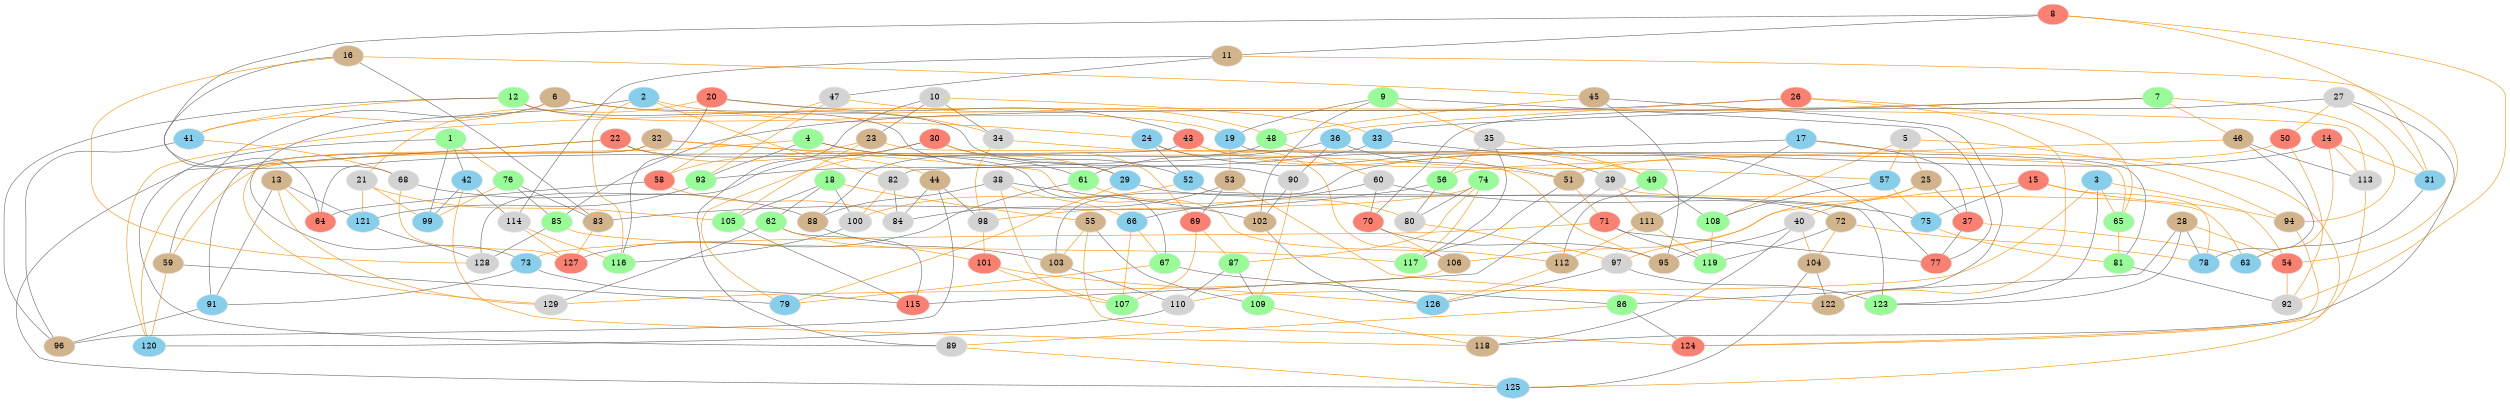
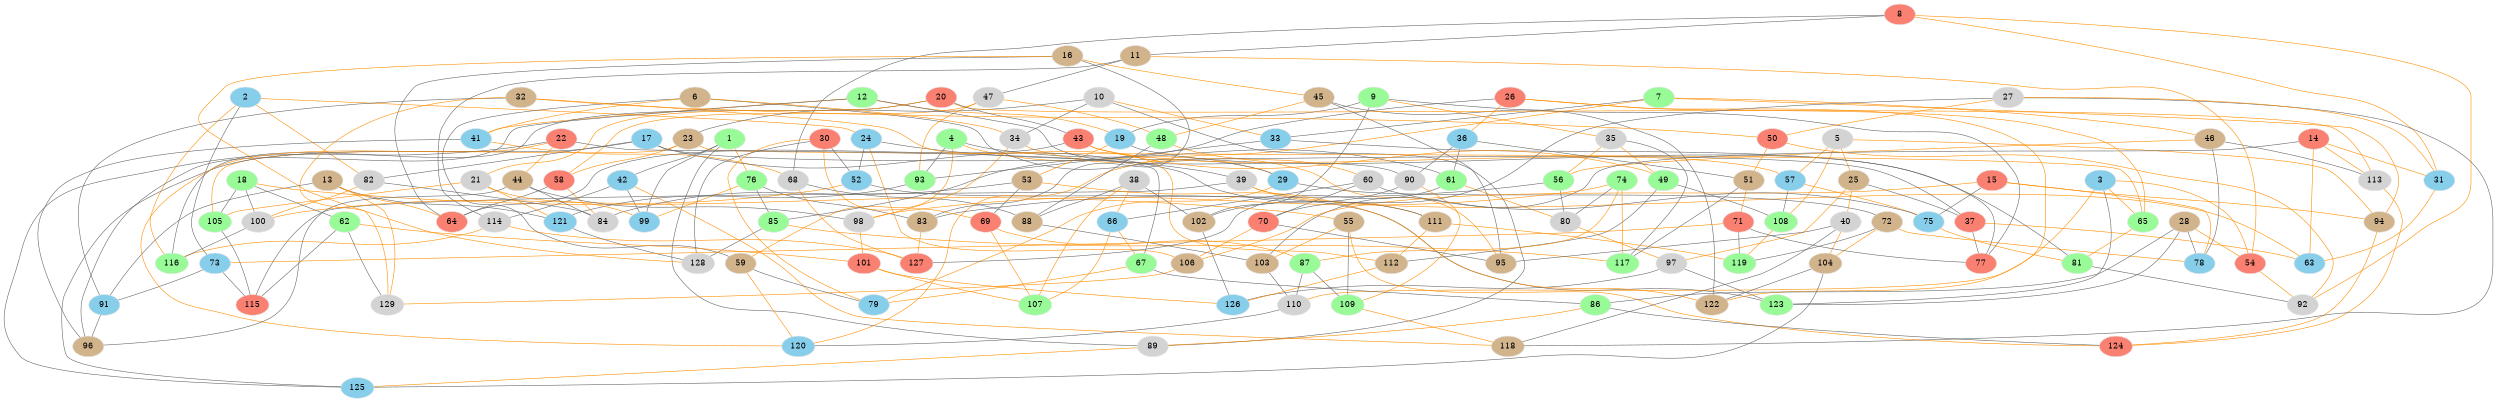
(1114, 155) -> (1116, 118)
(2348, 241) -> (2389, 239)
(2237, 343) -> (180, 183)
